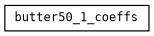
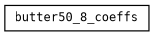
(77, 18) -> (77, 18)
